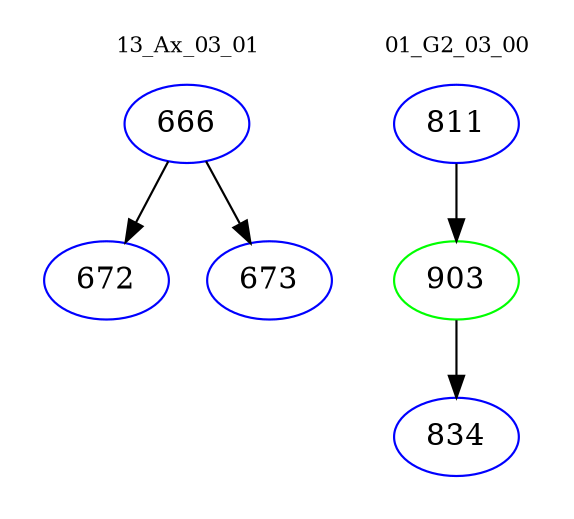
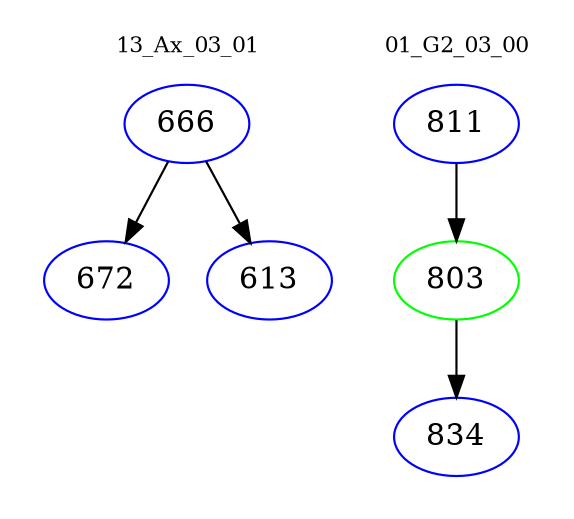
(270, 280) -> (270, 280)
(456, 280) -> (456, 280)
